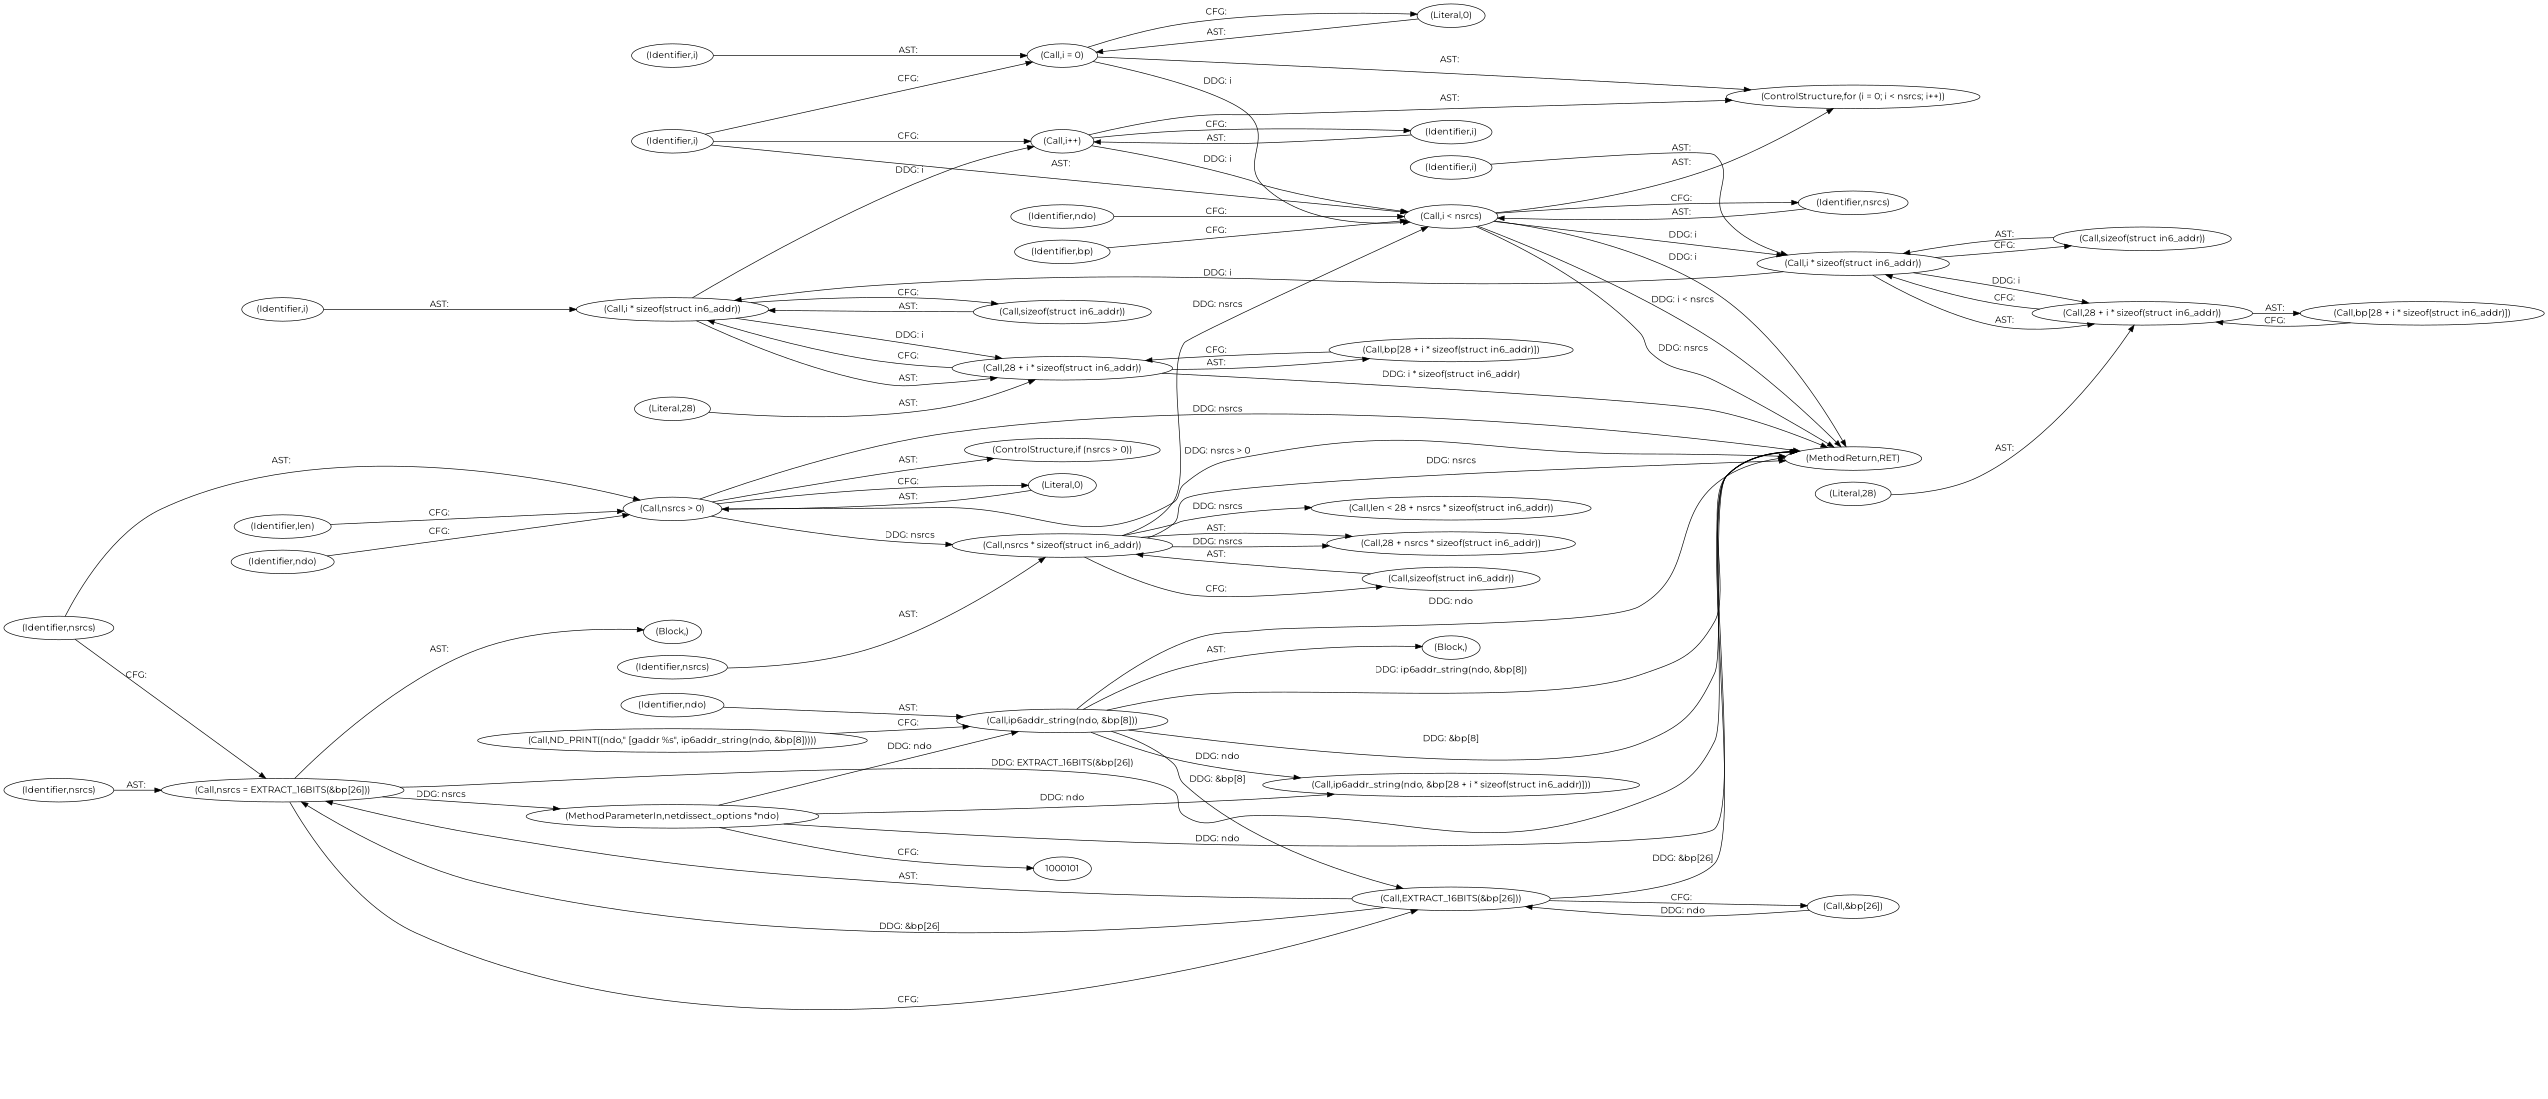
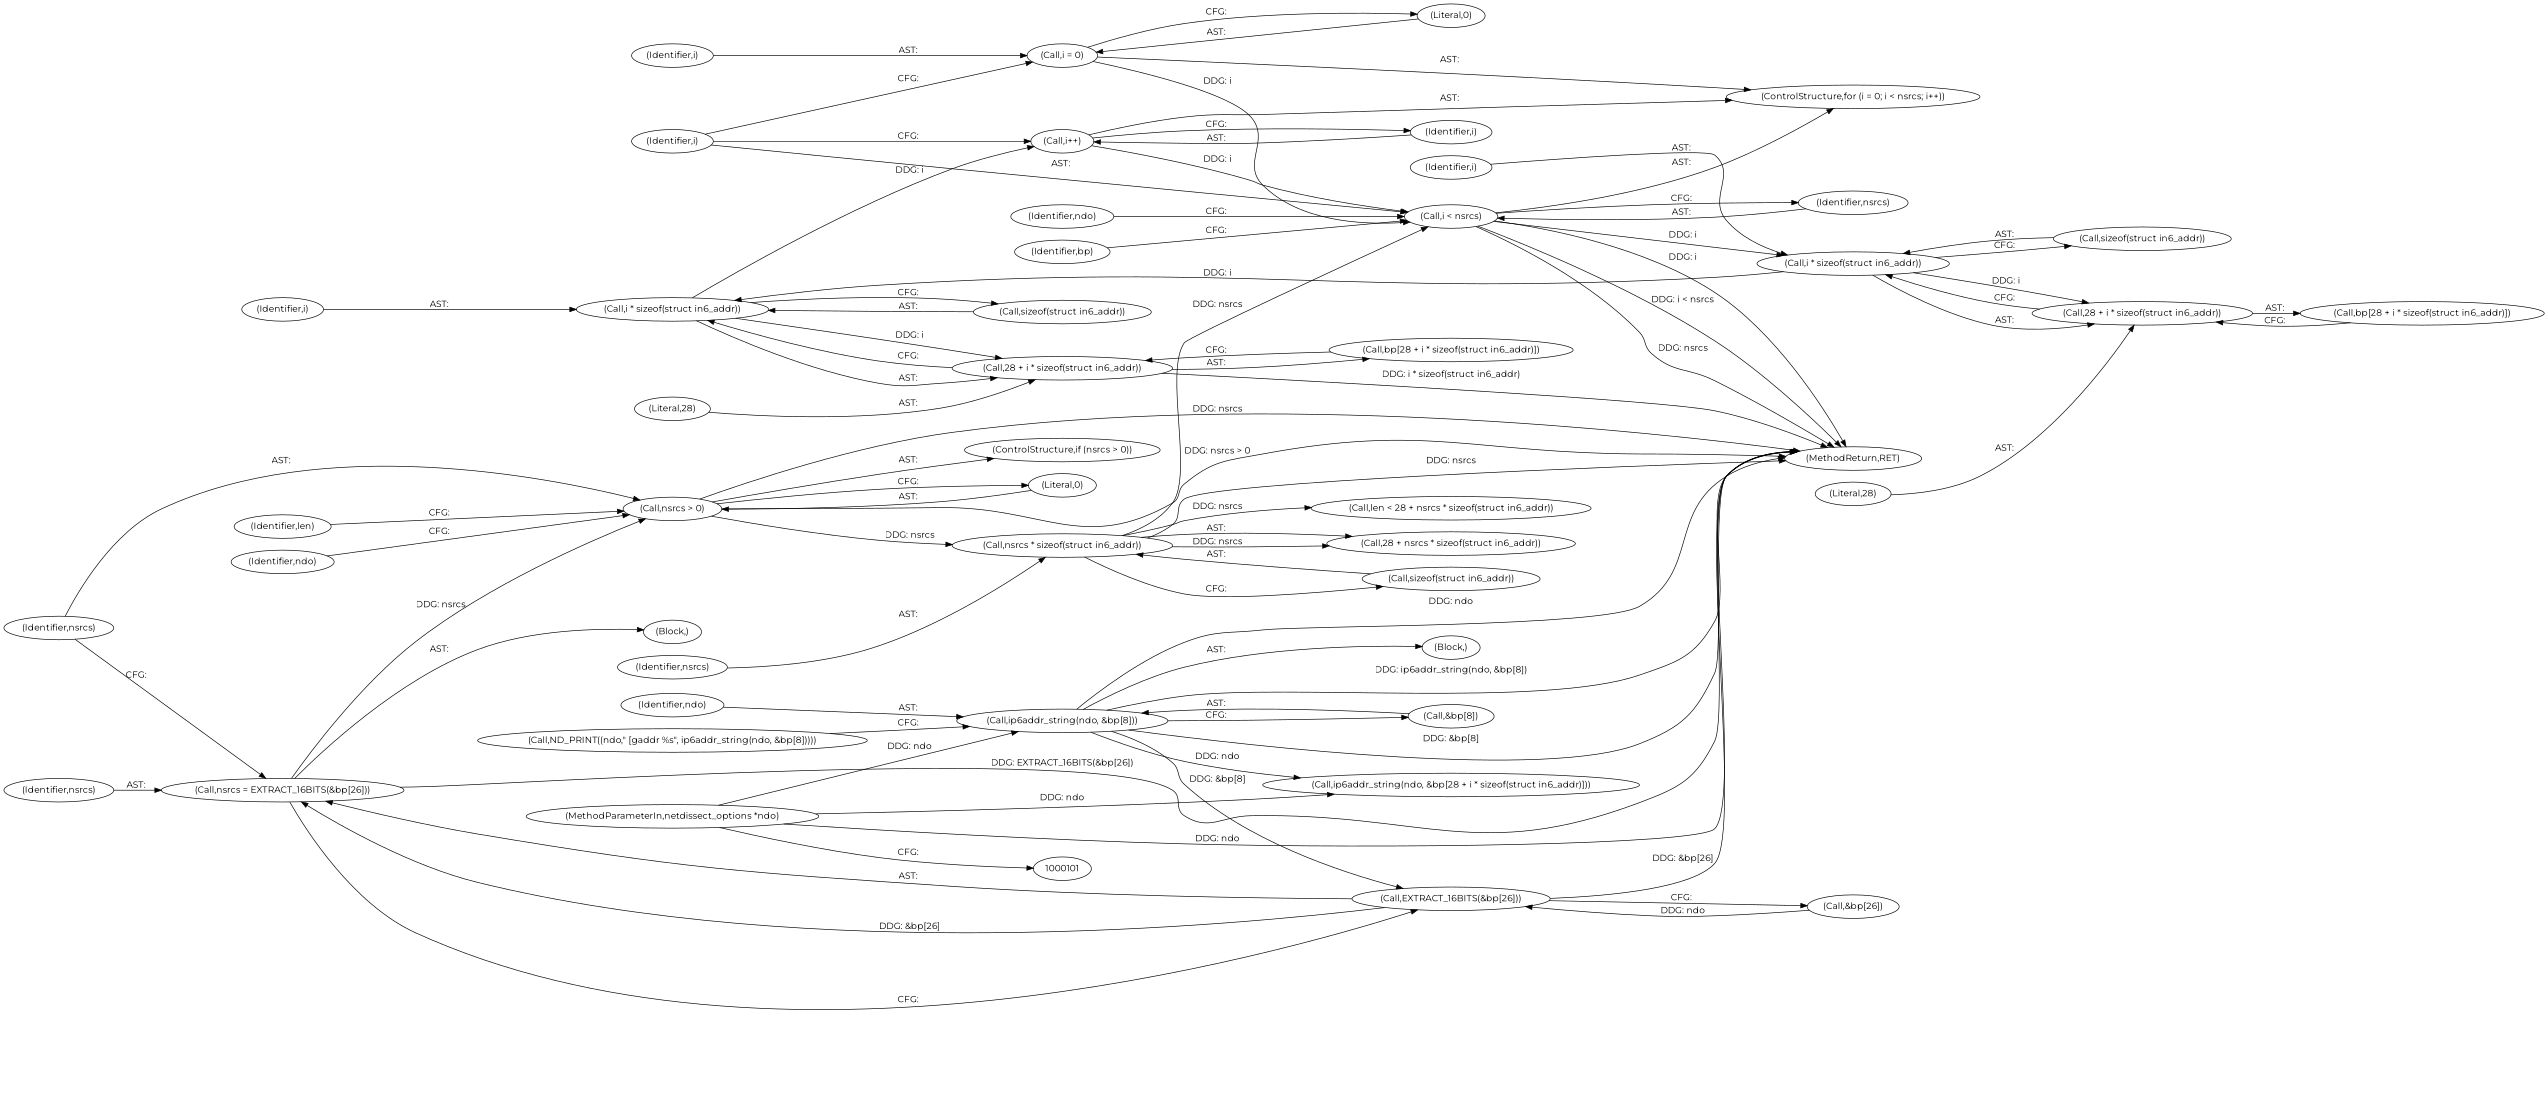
none -> (1451, 716)
(468, 803) -> (444, 621)
